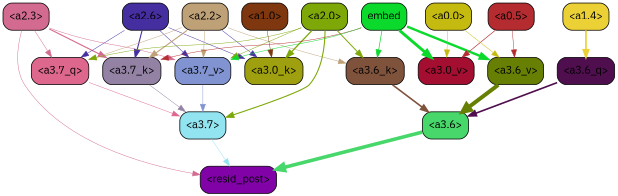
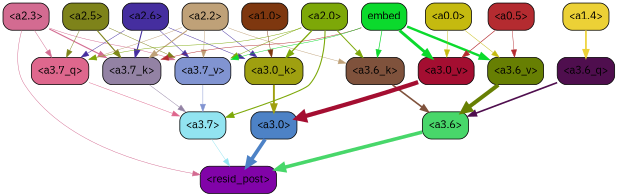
none -> (86, 17)
none -> (274, 125)
